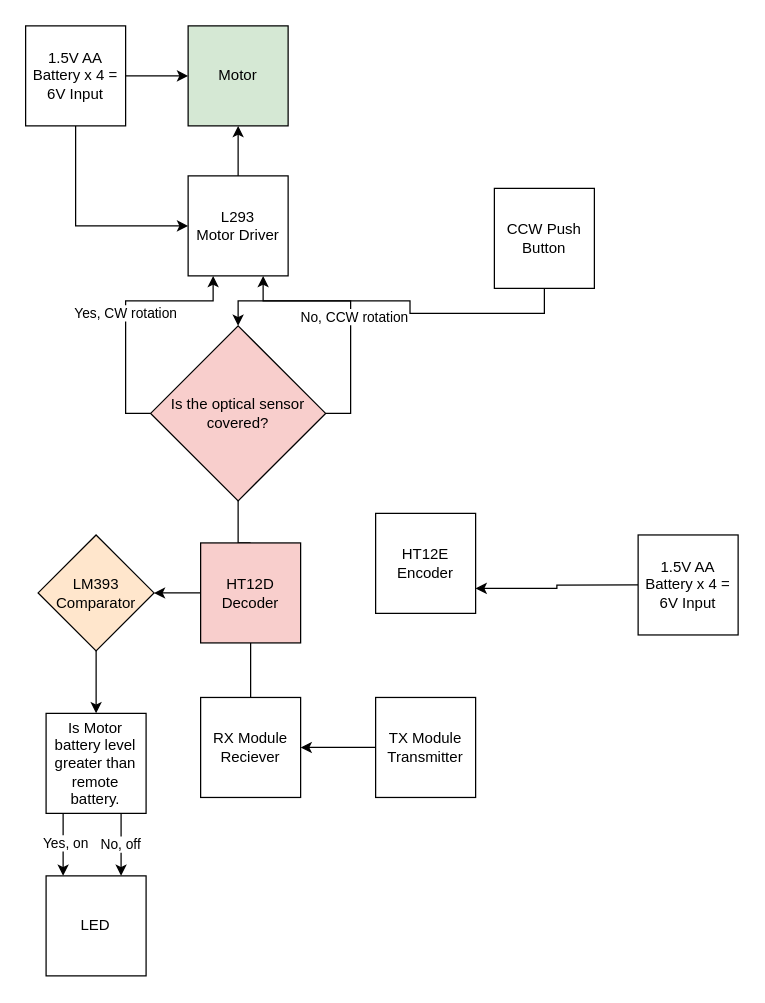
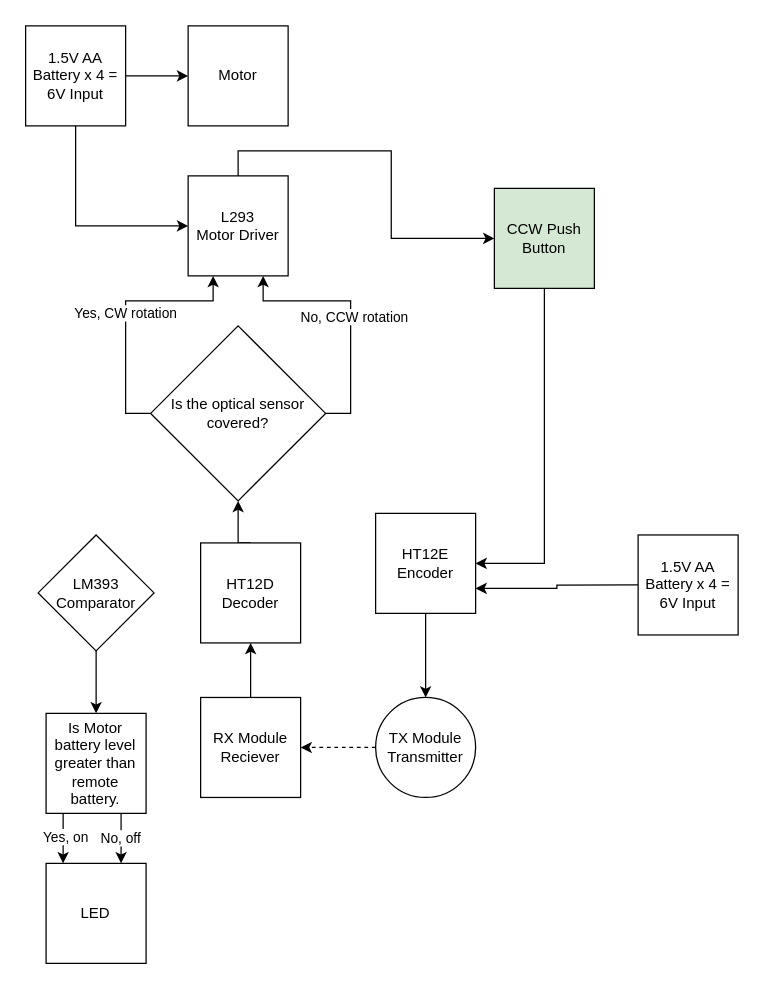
(238, 76) -> (238, 76)
(238, 144) -> (391, 164)
(544, 238) -> (544, 238)
(443, 313) -> (544, 467)
(238, 413) -> (238, 413)
(238, 507) -> (238, 511)
(96, 593) -> (96, 593)
(182, 593) -> none
(251, 593) -> (251, 593)
(251, 649) -> (251, 653)
none -> (426, 651)
(341, 747) -> (341, 747)
(426, 747) -> (426, 747)
(96, 926) -> (96, 913)
